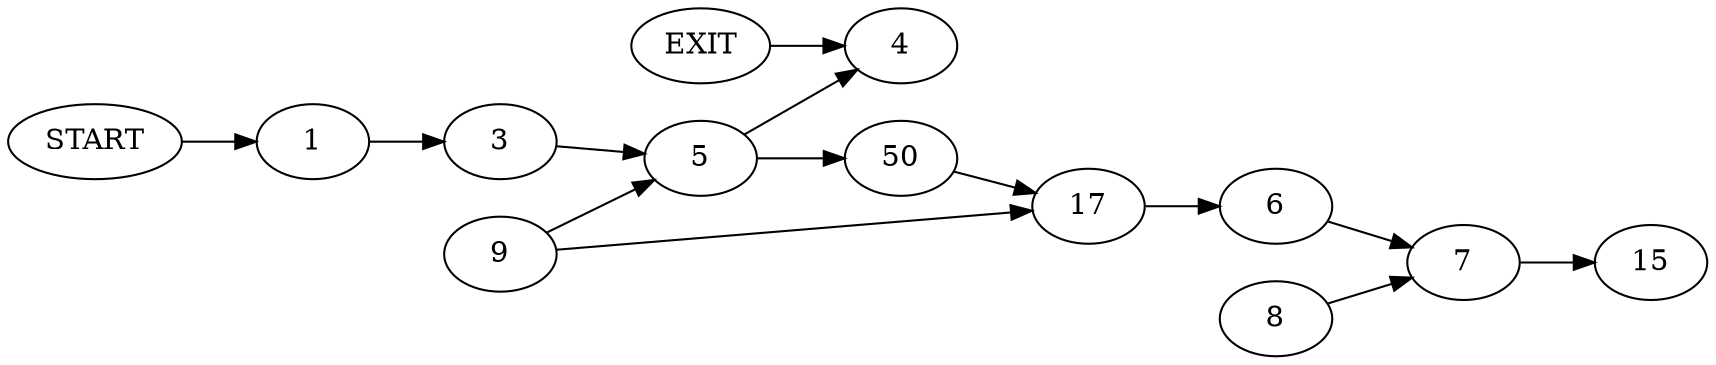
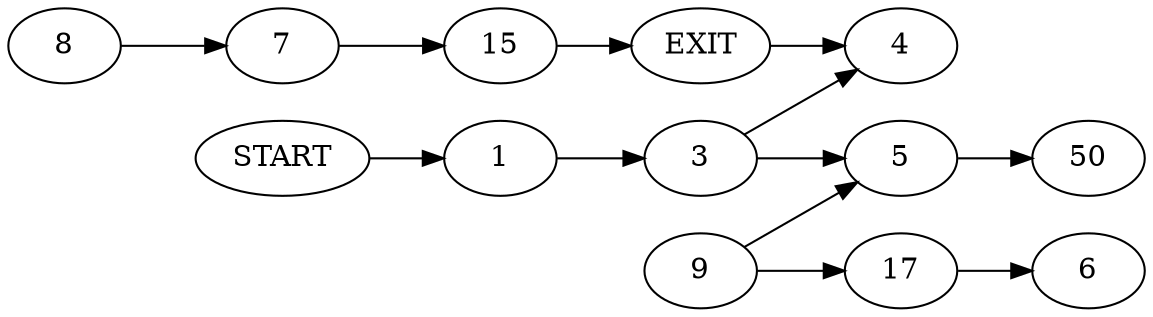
none -> (584, 46)
(792, 107) -> (792, 107)
(985, 180) -> none
(1360, 231) -> none
